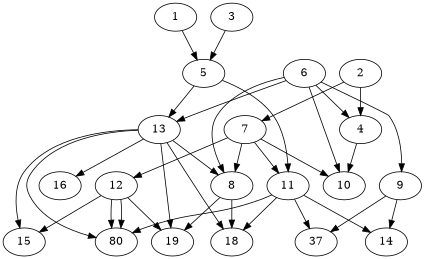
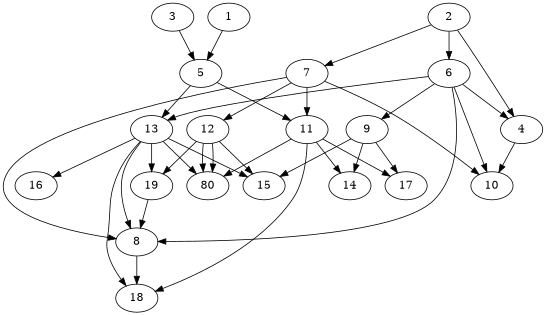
none -> (449, 41)
none -> (319, 156)
(212, 204) -> (145, 210)
(316, 242) -> (406, 186)
